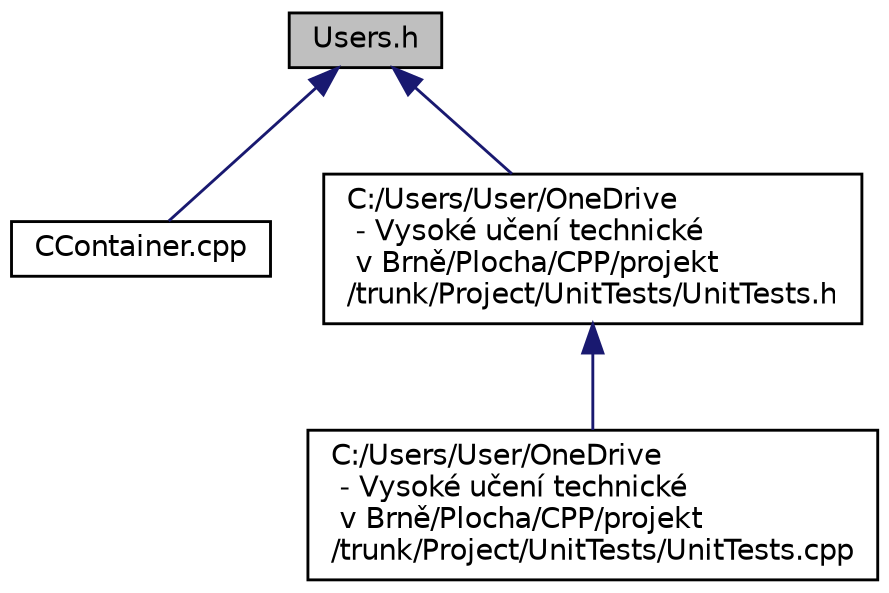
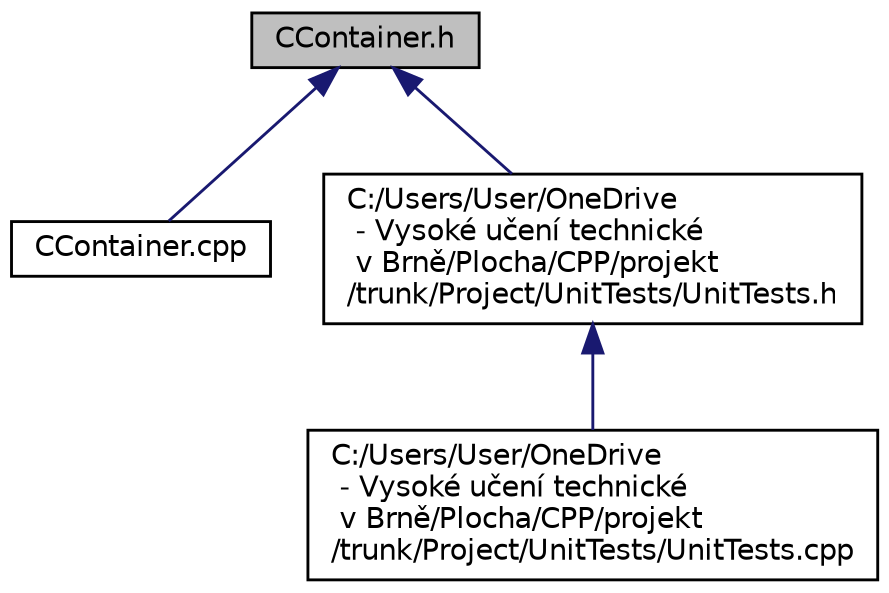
(365, 40) -> (365, 40)
